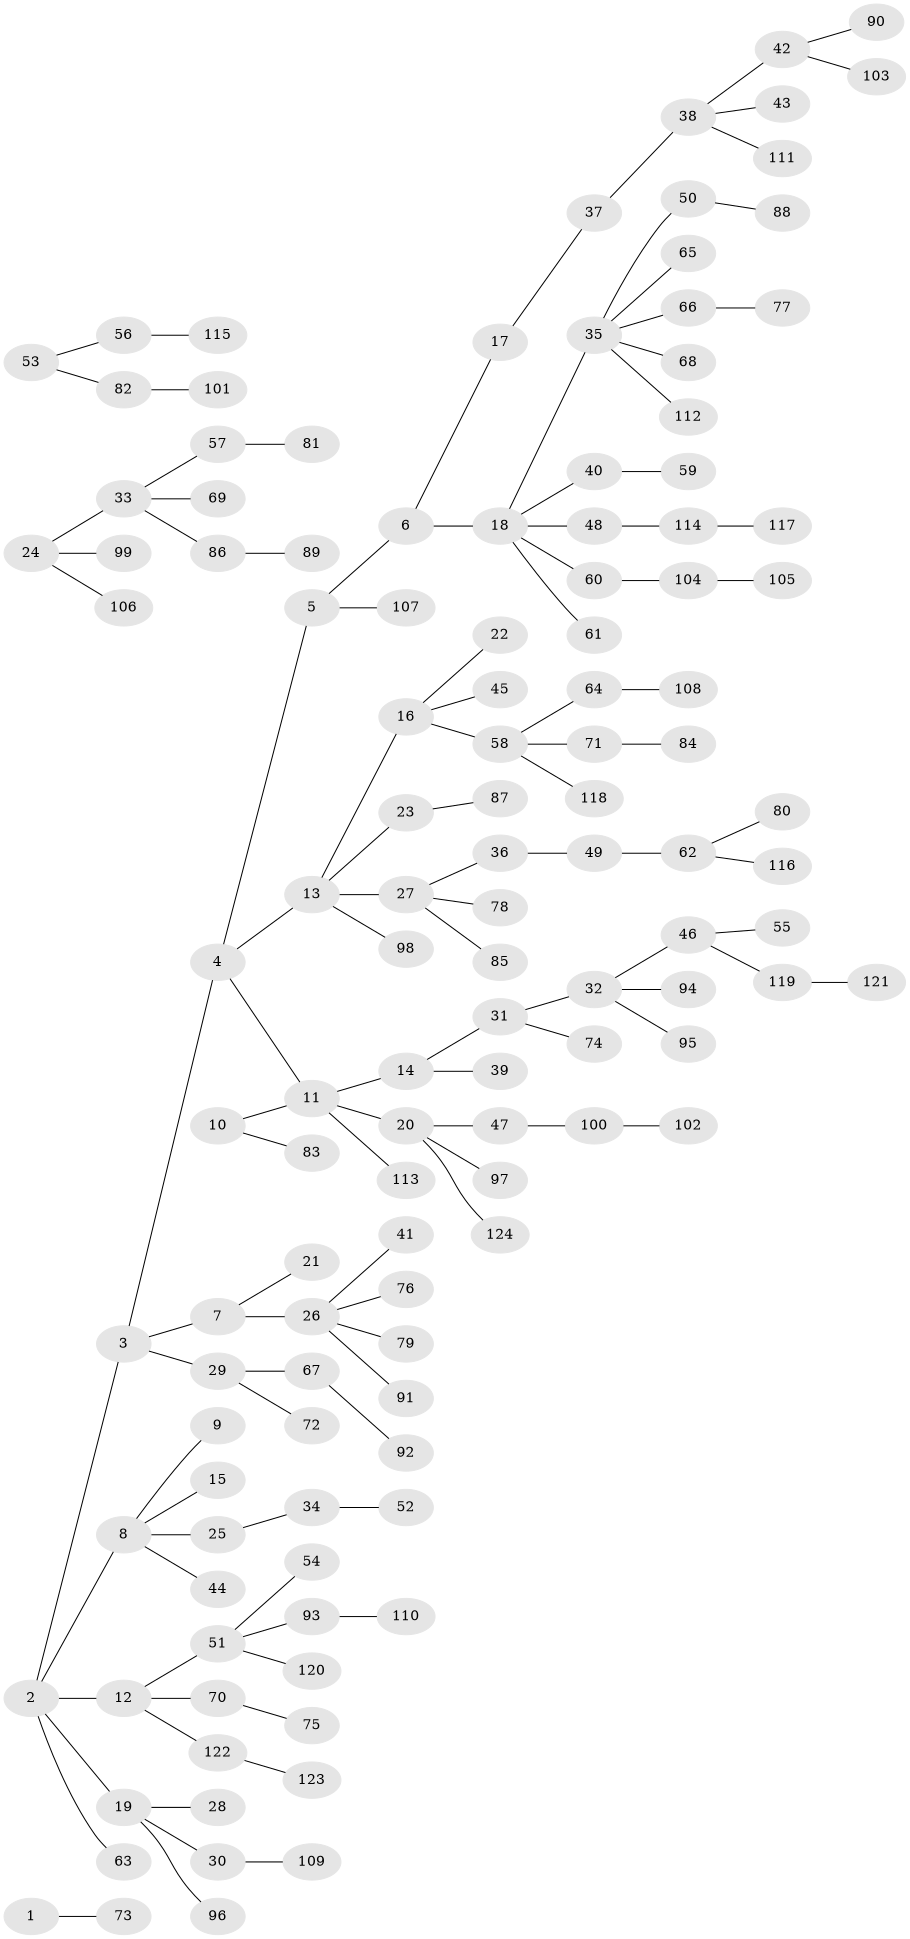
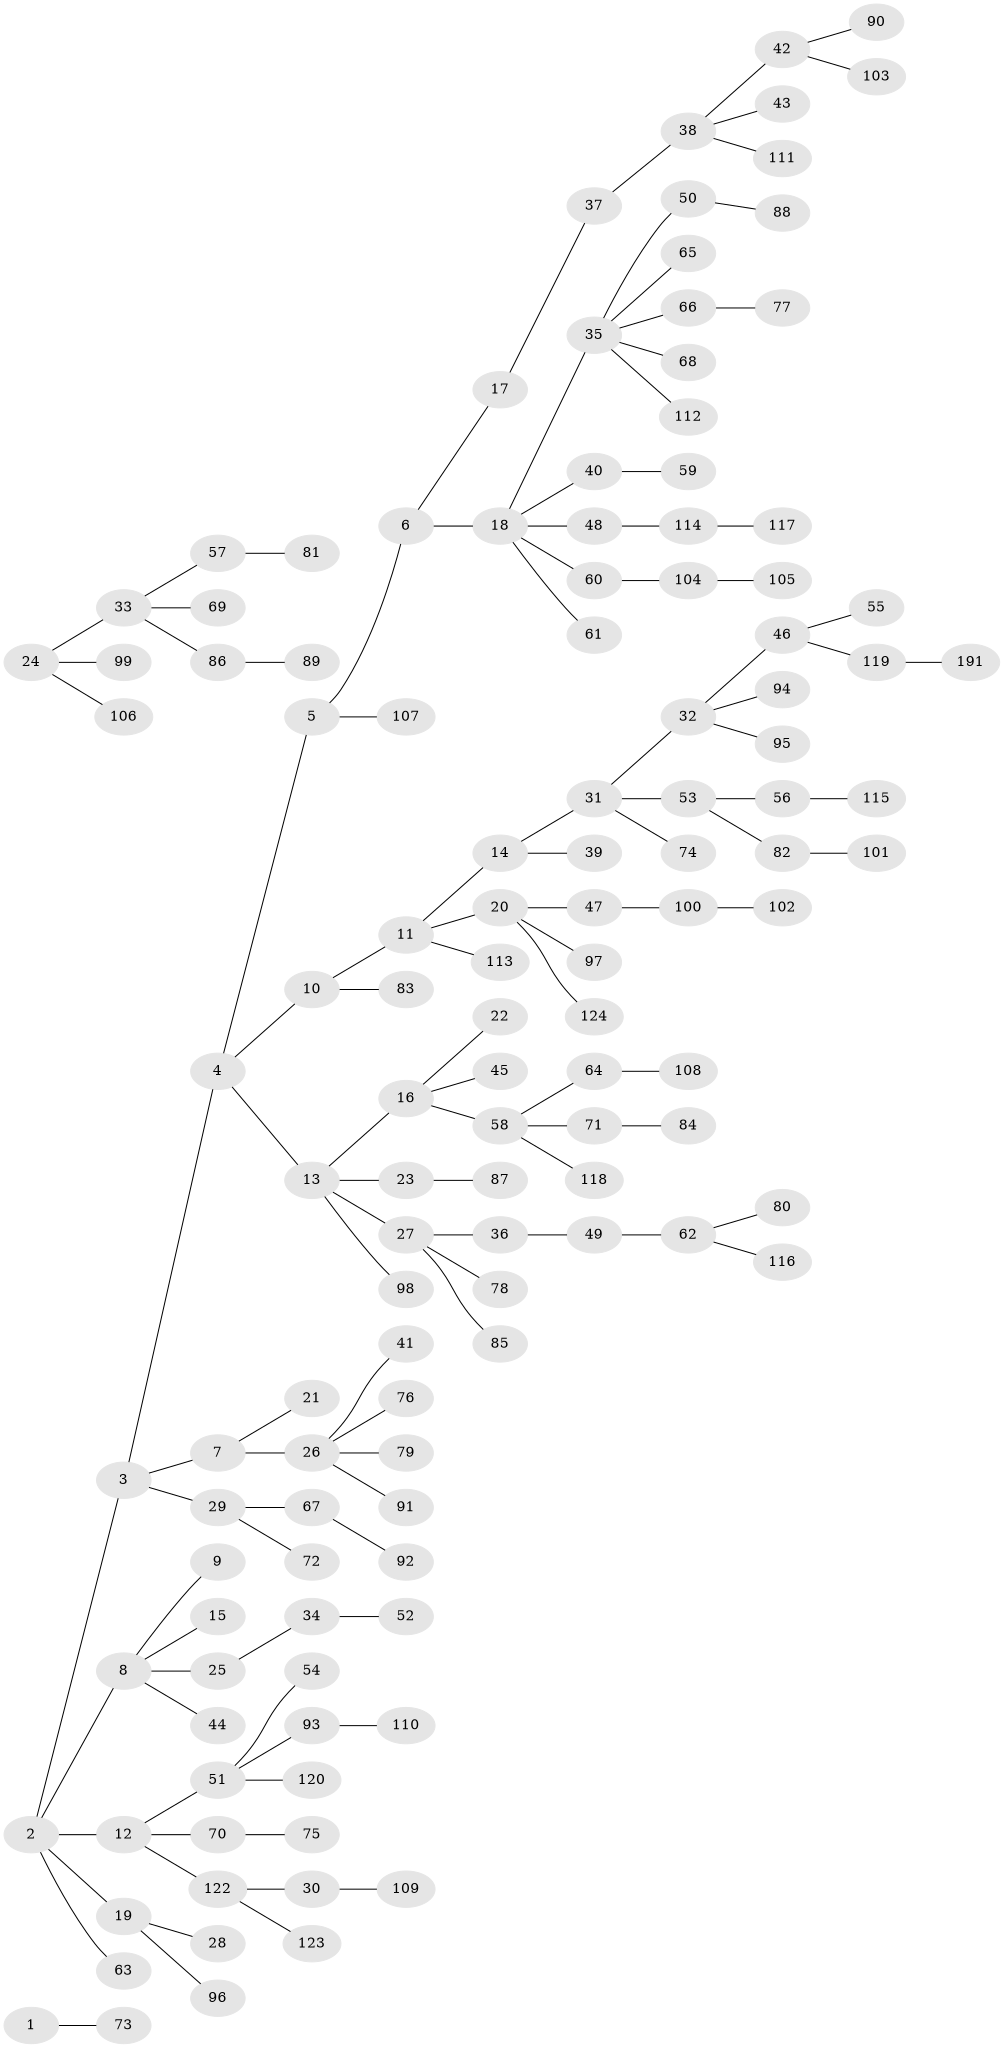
none -> (642, 799)
(877, 982) -> (971, 662)
(265, 1030) -> (265, 1030)
(171, 1835) -> (266, 1889)
